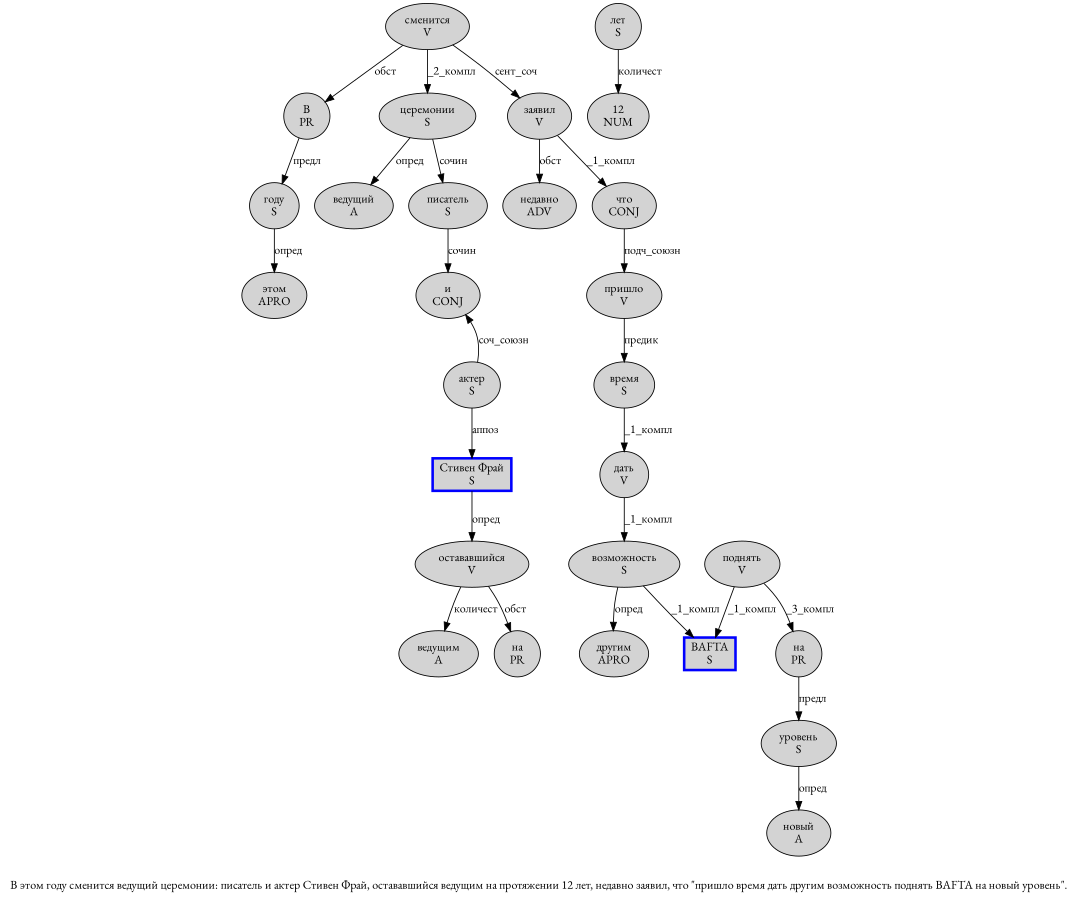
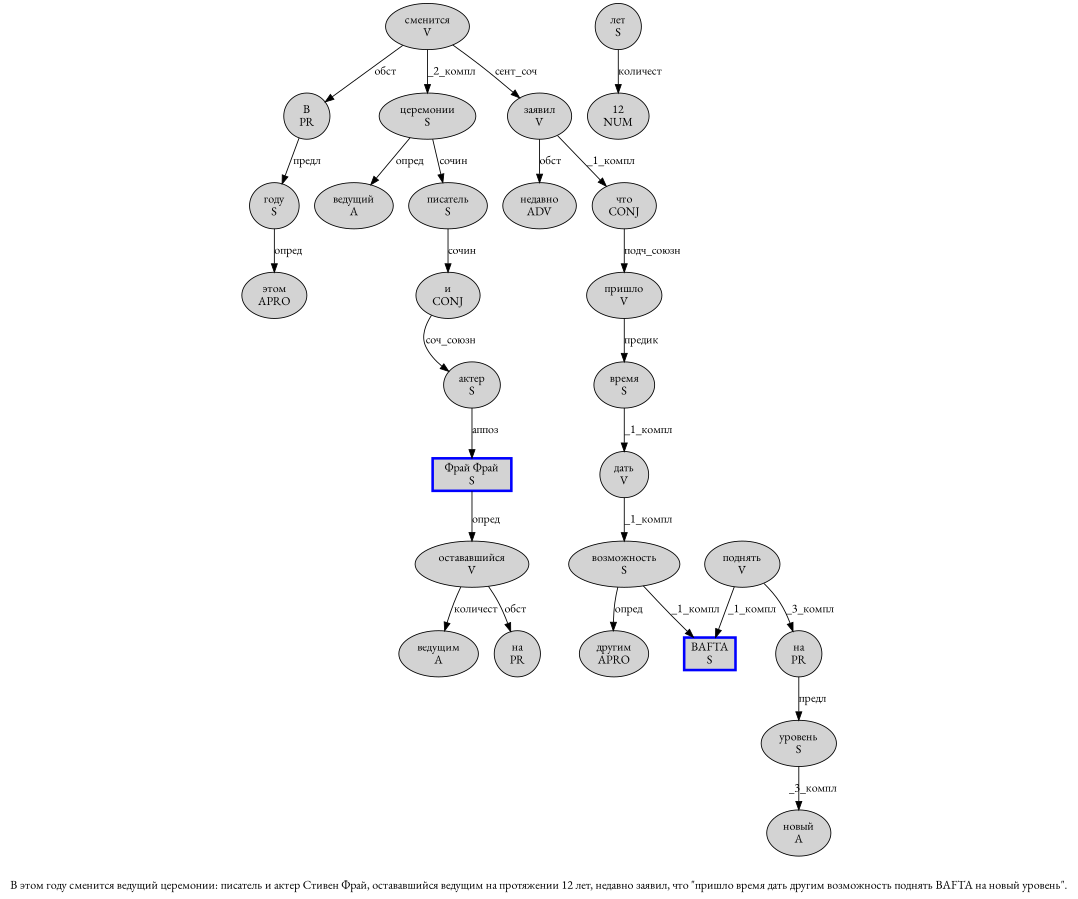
(478, 341) -> (424, 343)
(472, 475) -> (472, 475)
(813, 788) -> (813, 788)
